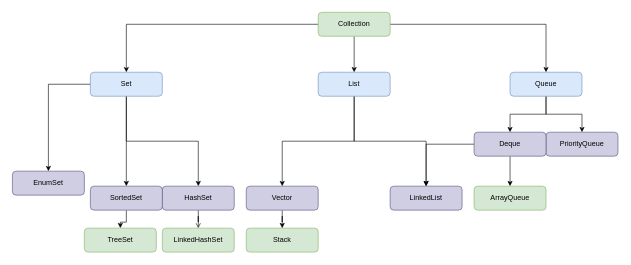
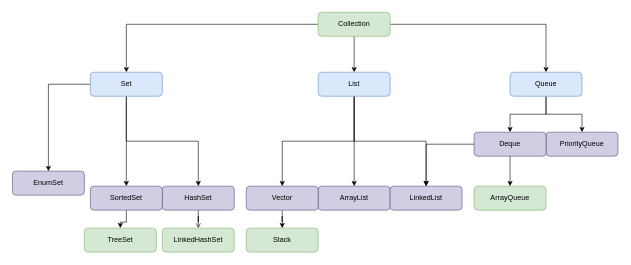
none -> (354, 180)
none -> (354, 198)
